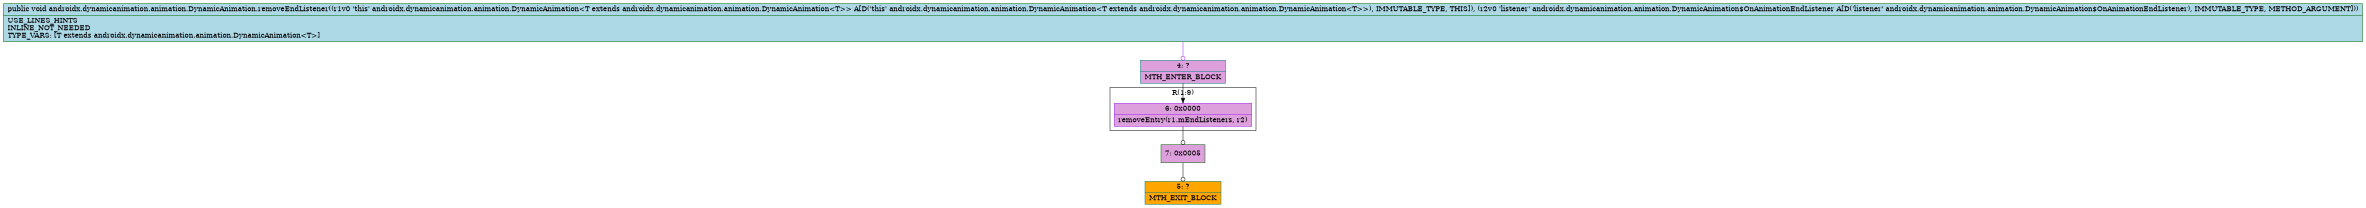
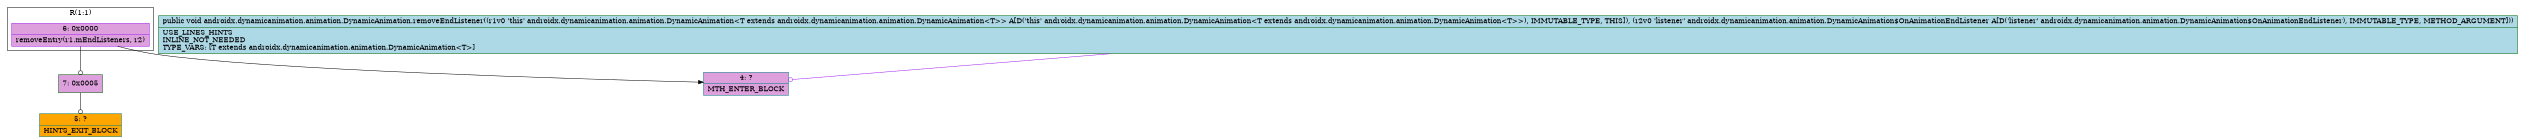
(1183, 91) -> (407, 72)
(1183, 93) -> (80, 13)
(1183, 198) -> (80, 131)
